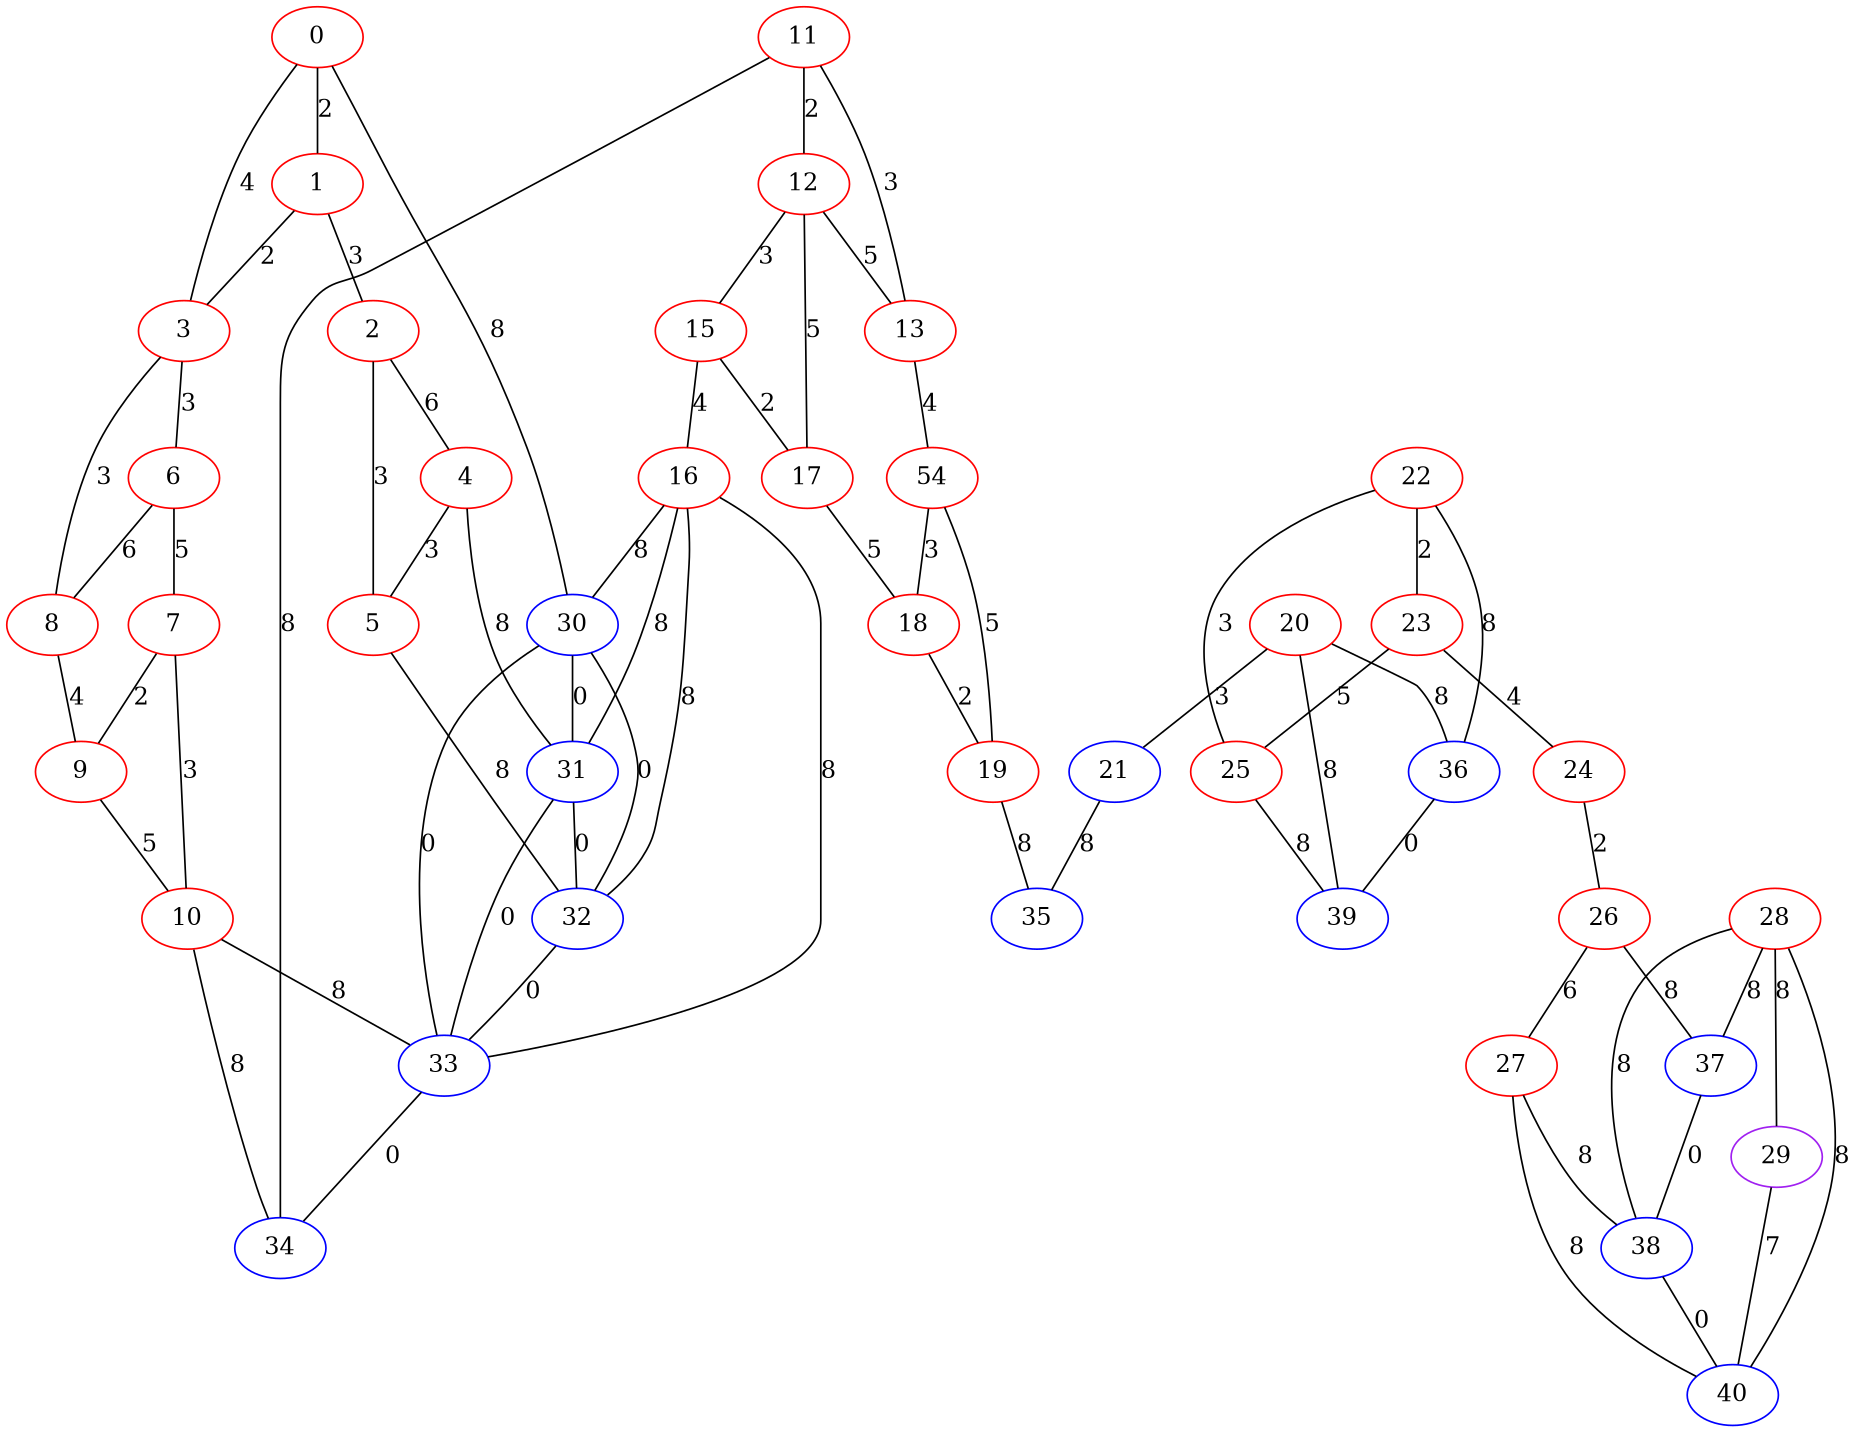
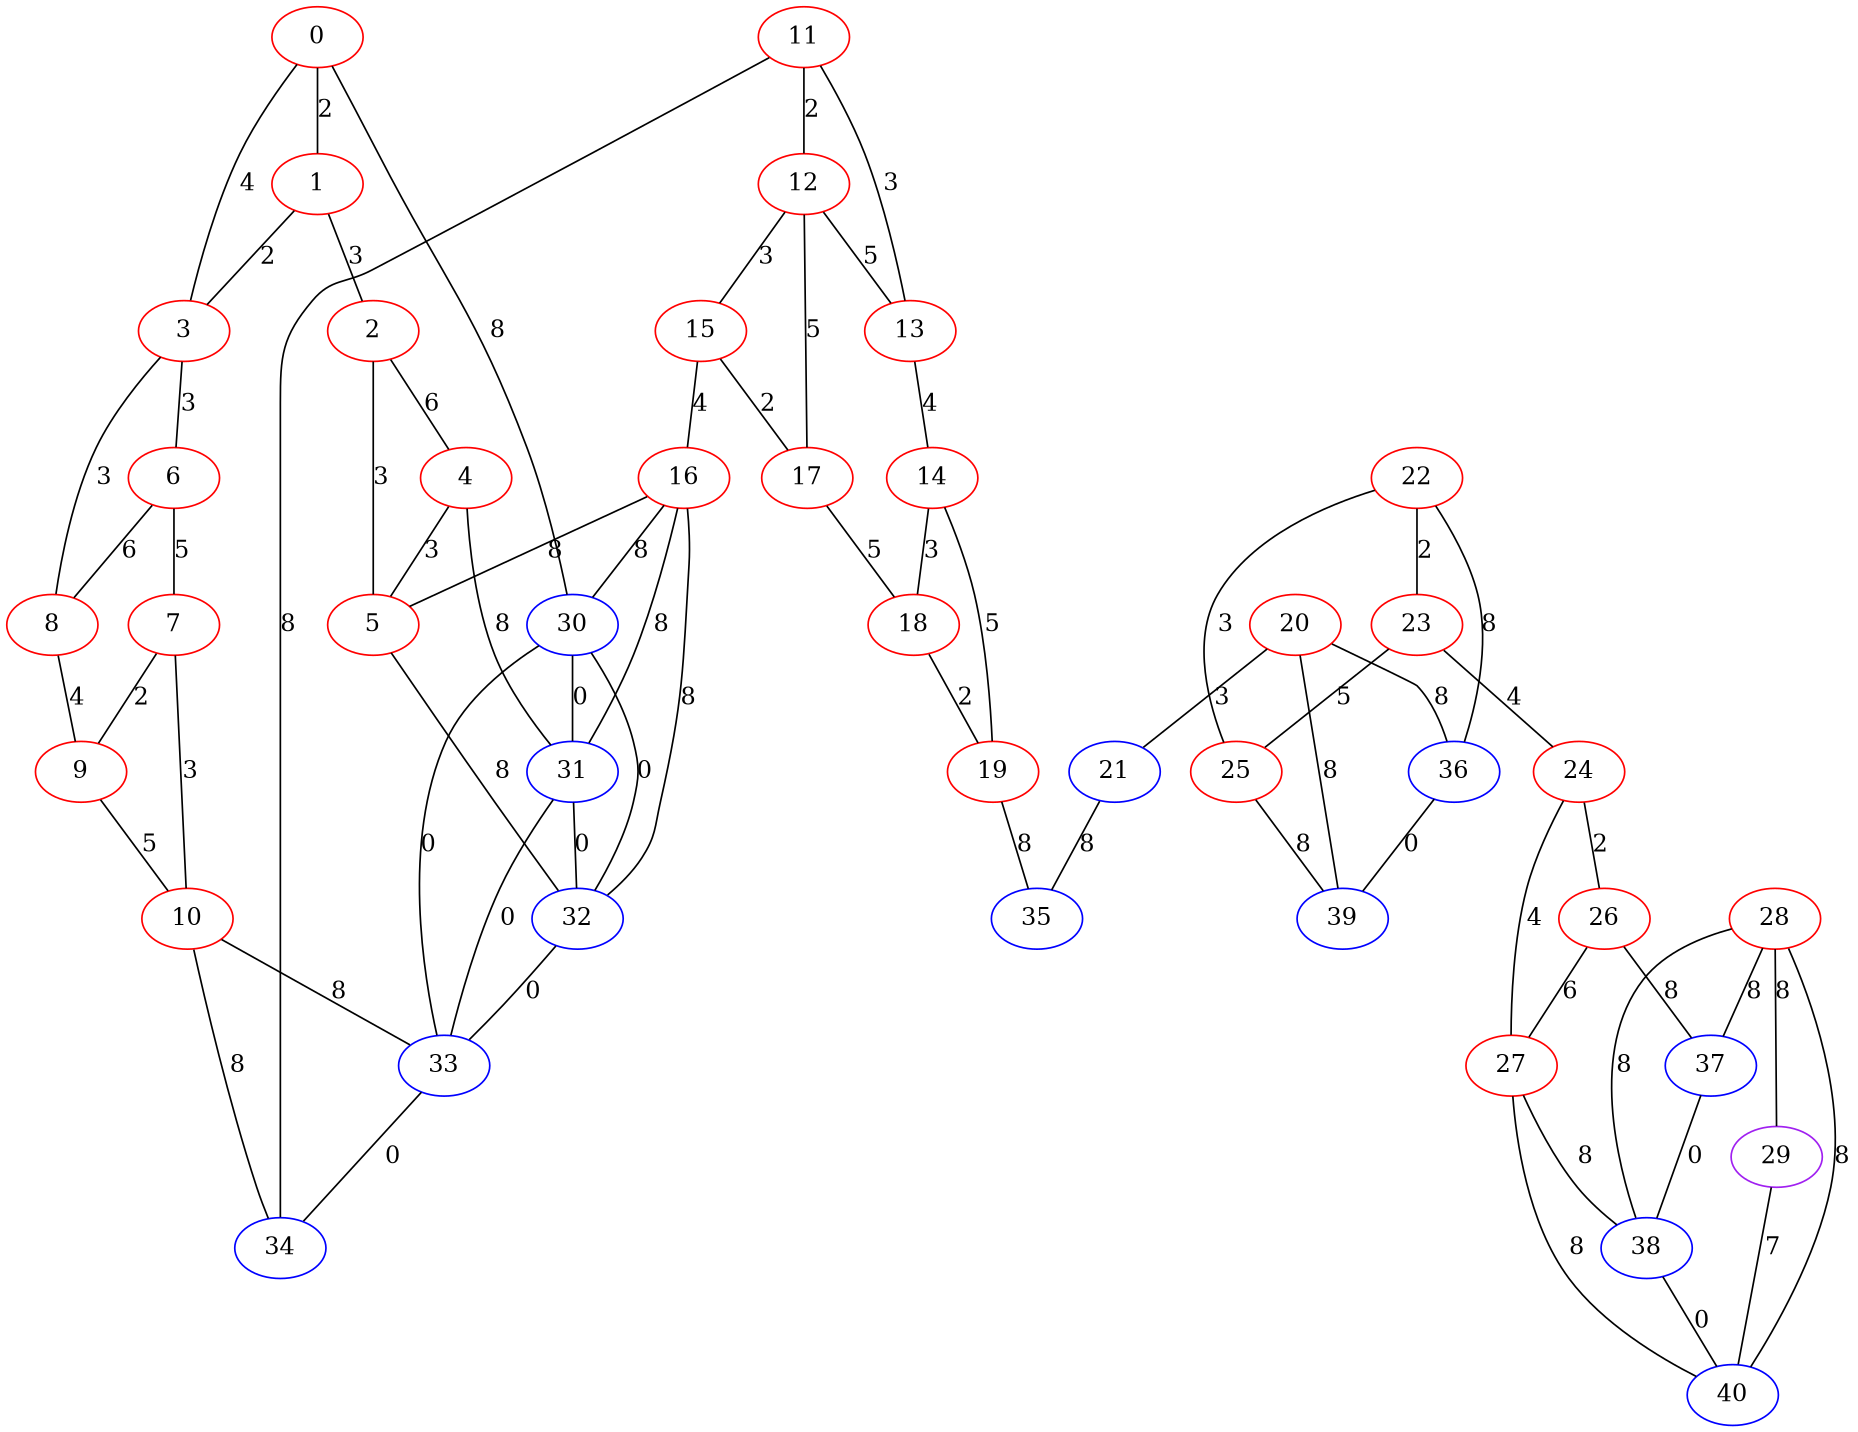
(932, 478) -> (932, 478)
(821, 874) -> (528, 552)
none -> (1521, 914)
